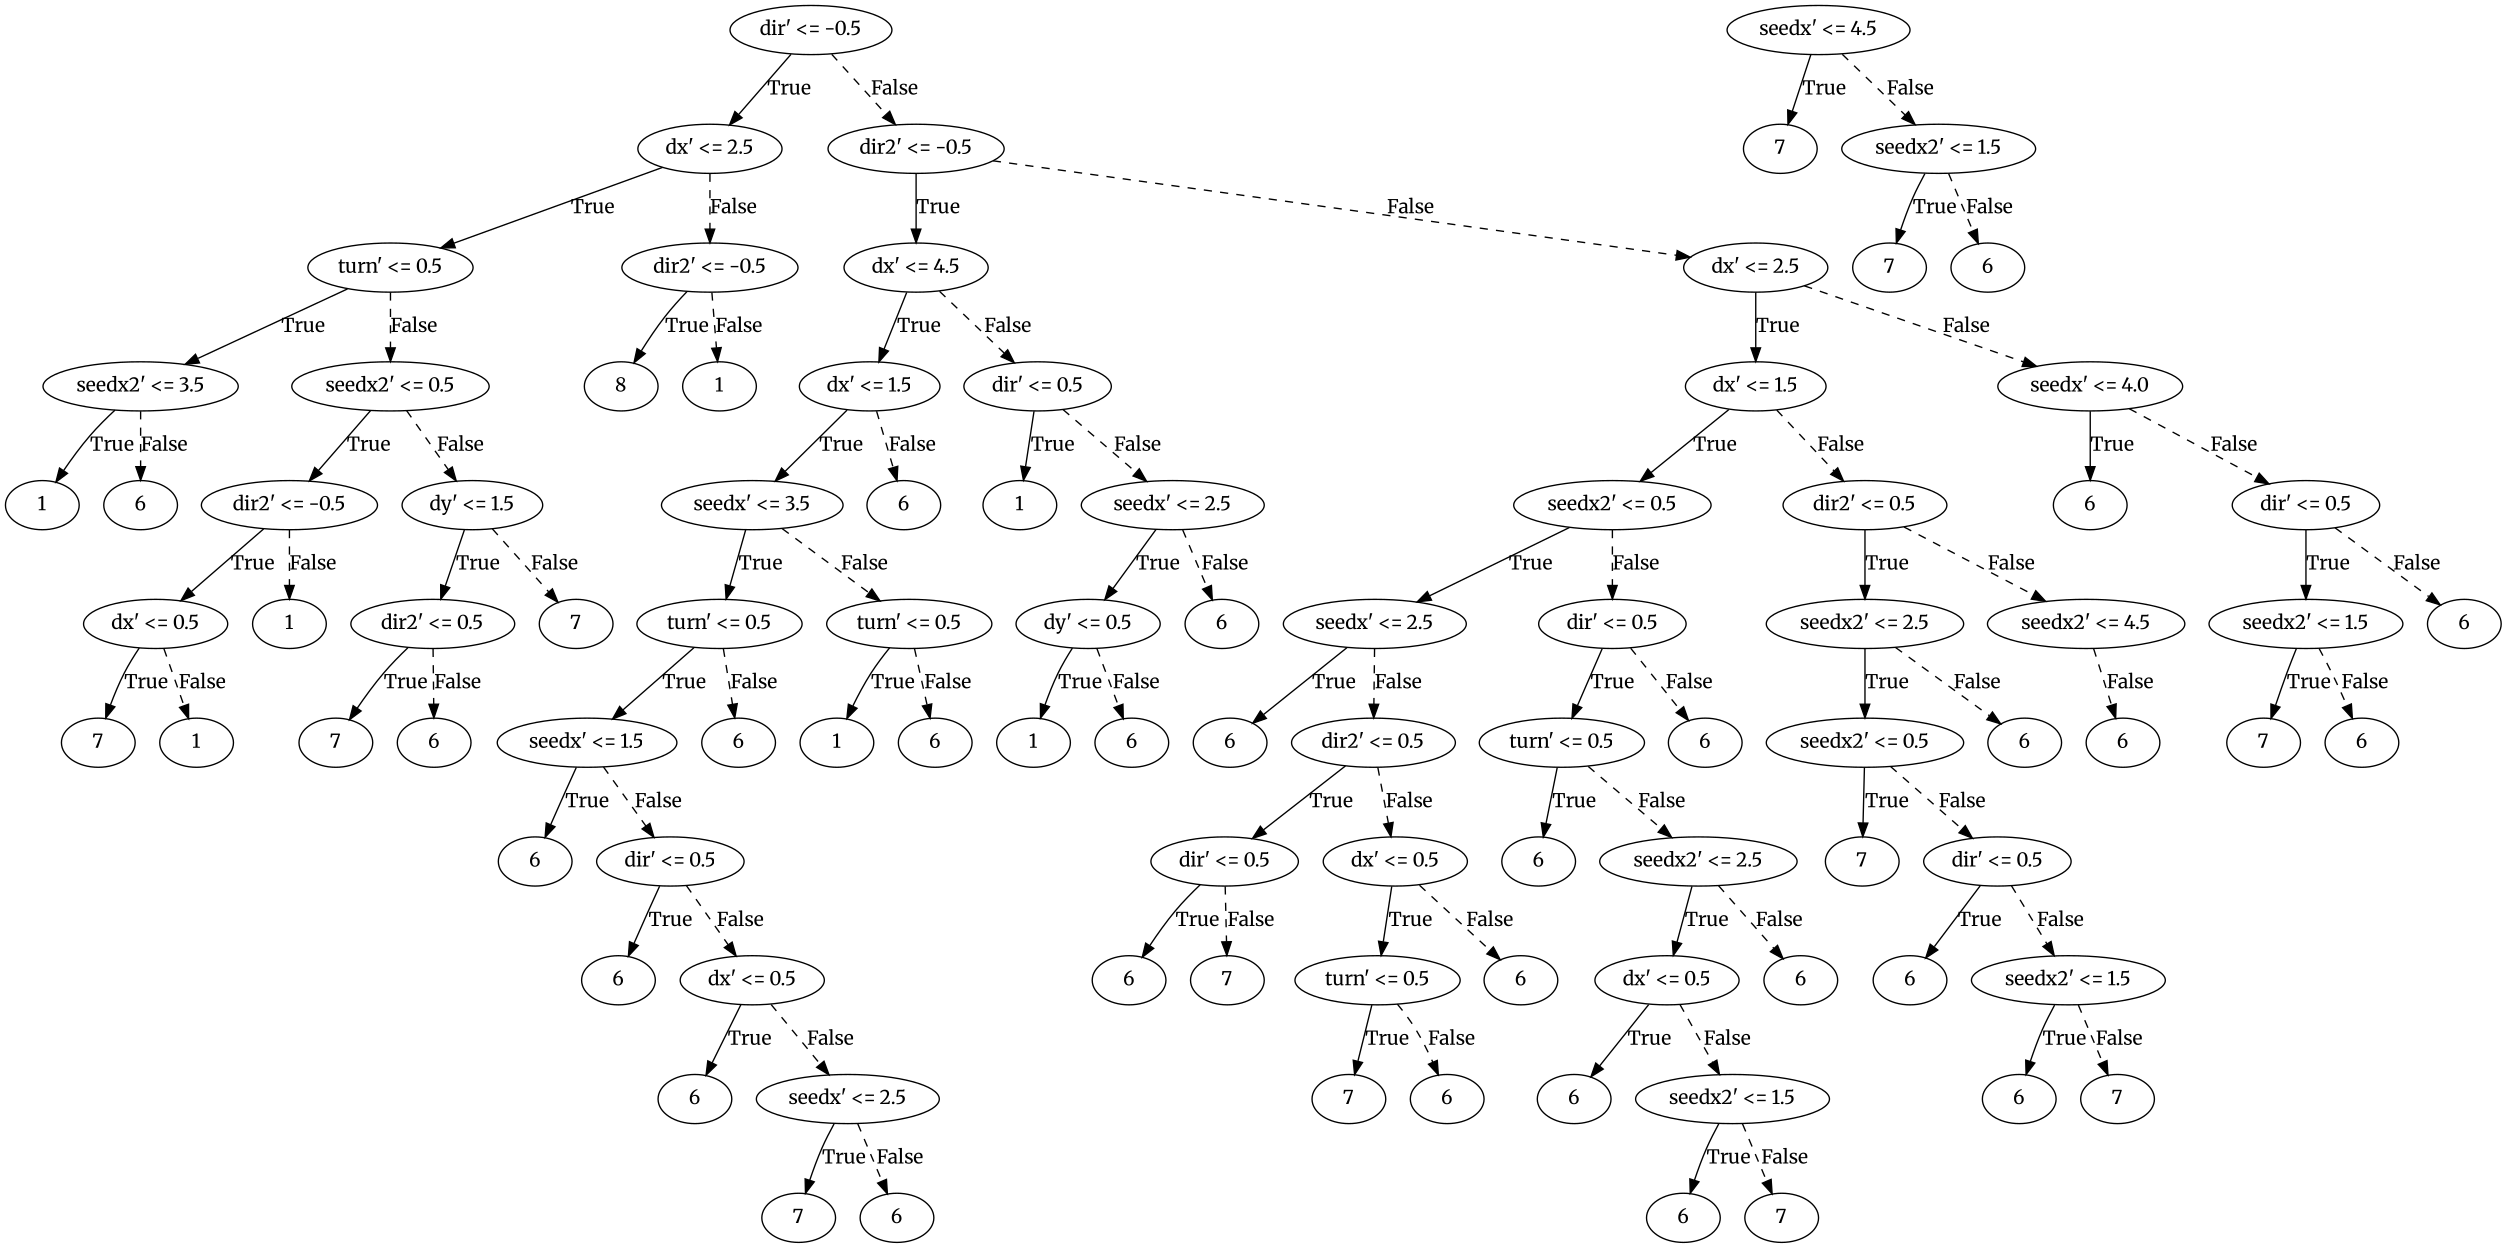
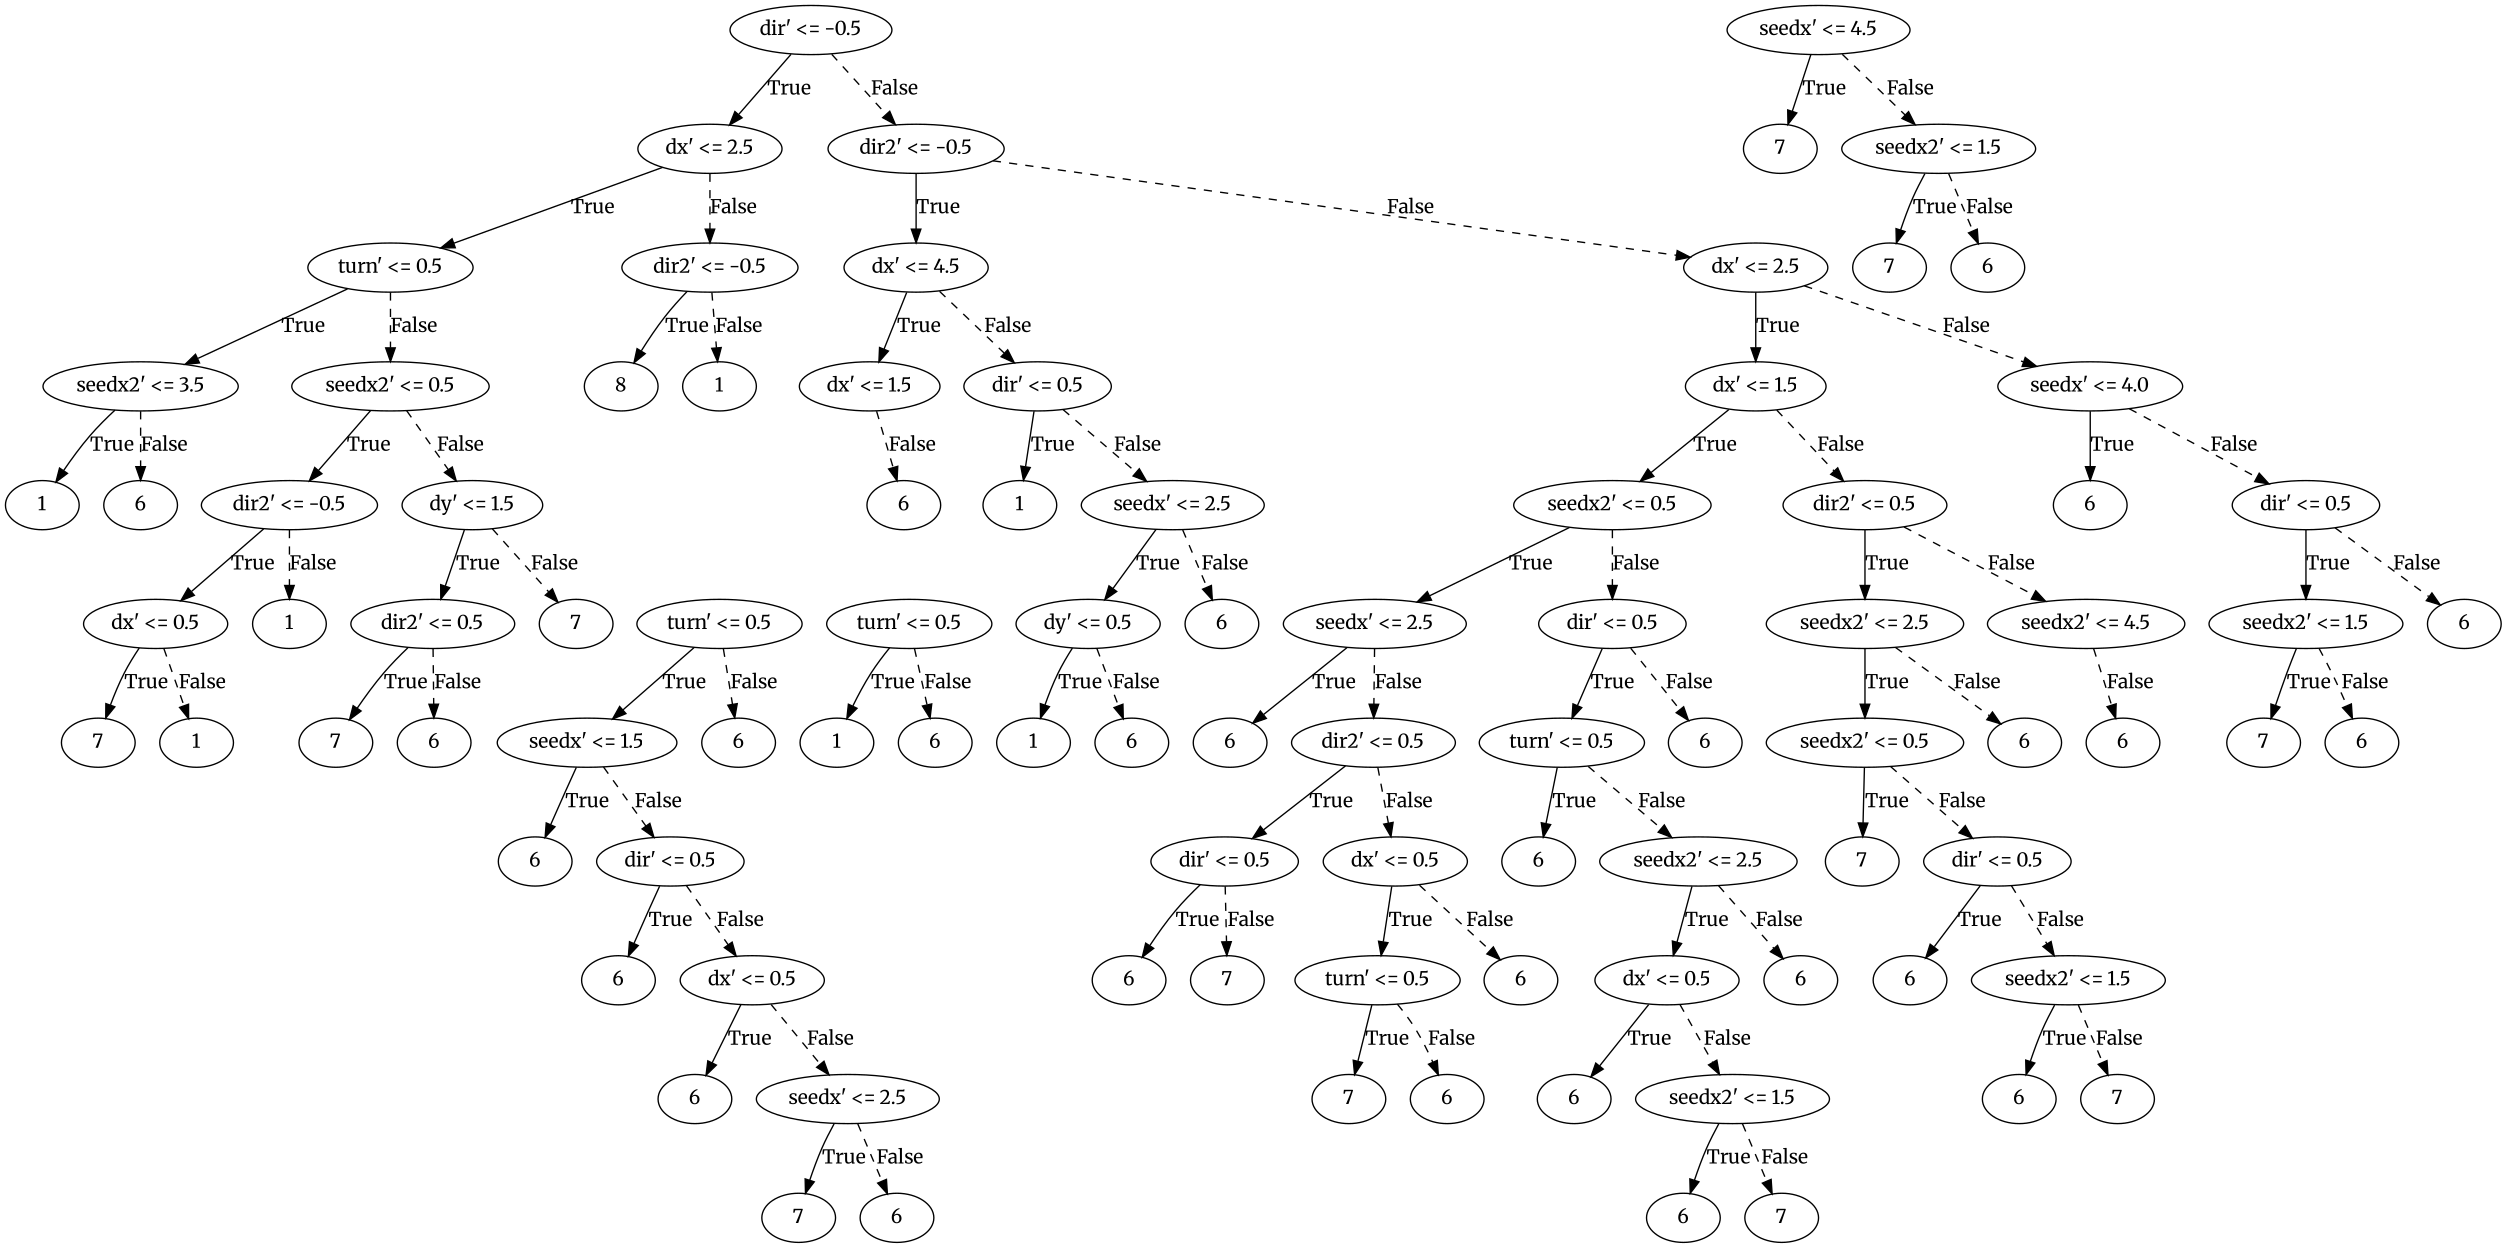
(752, 505) -> none
